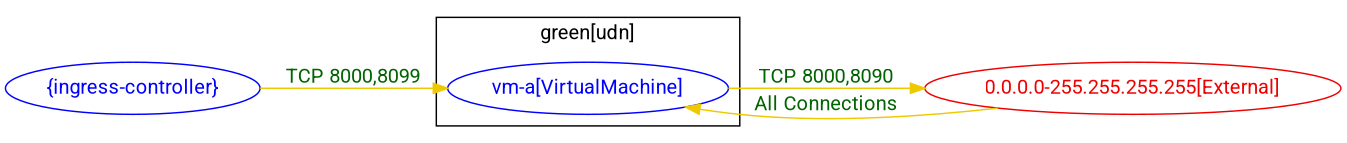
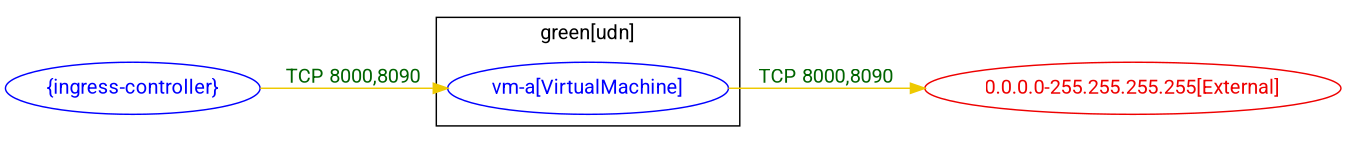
(354, 77) -> (354, 77)
(849, 118) -> none
